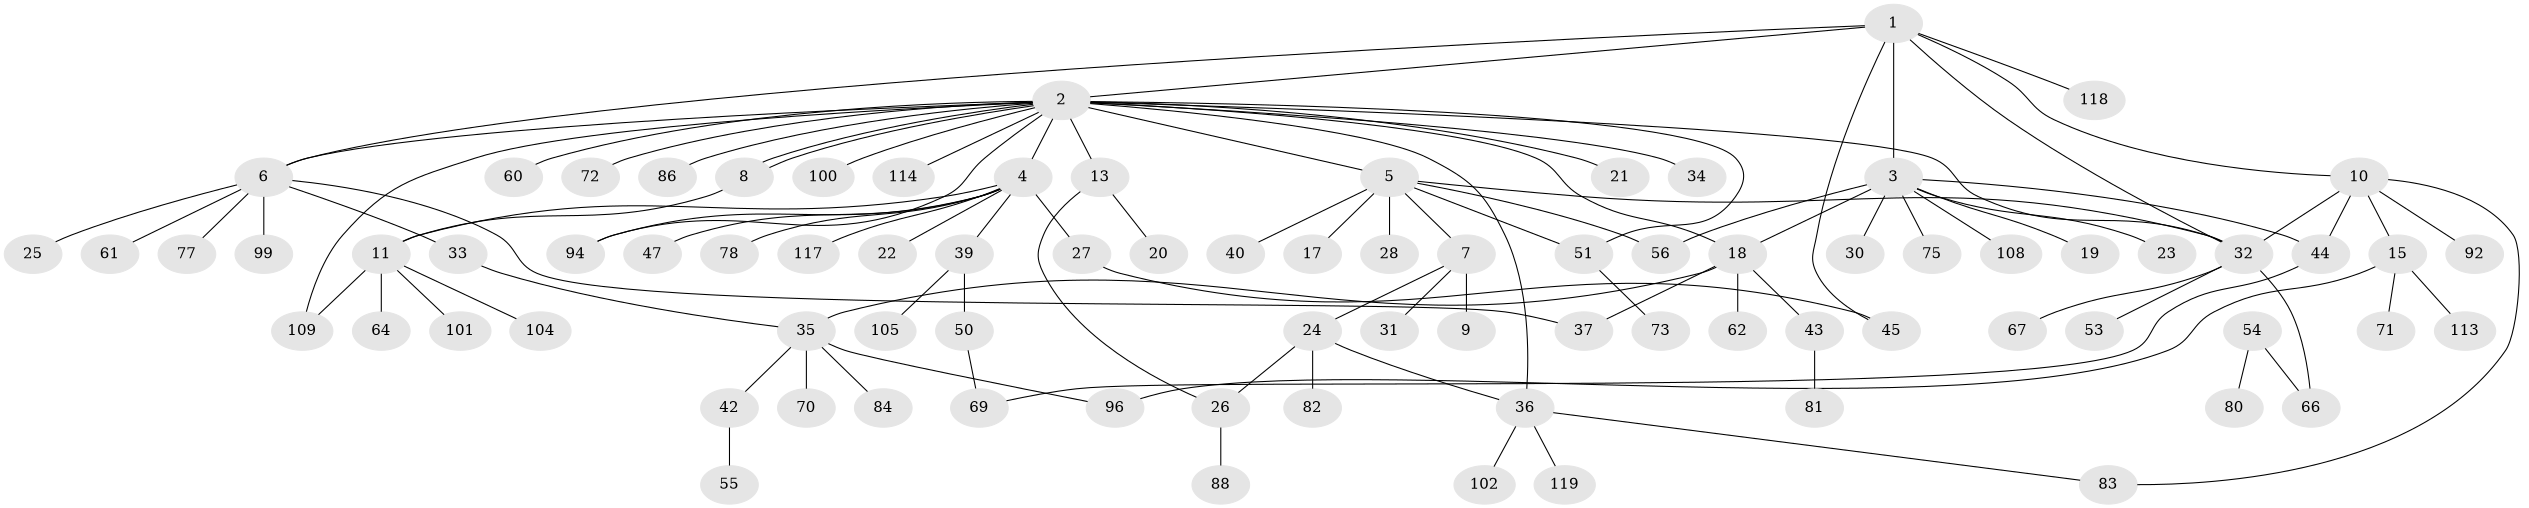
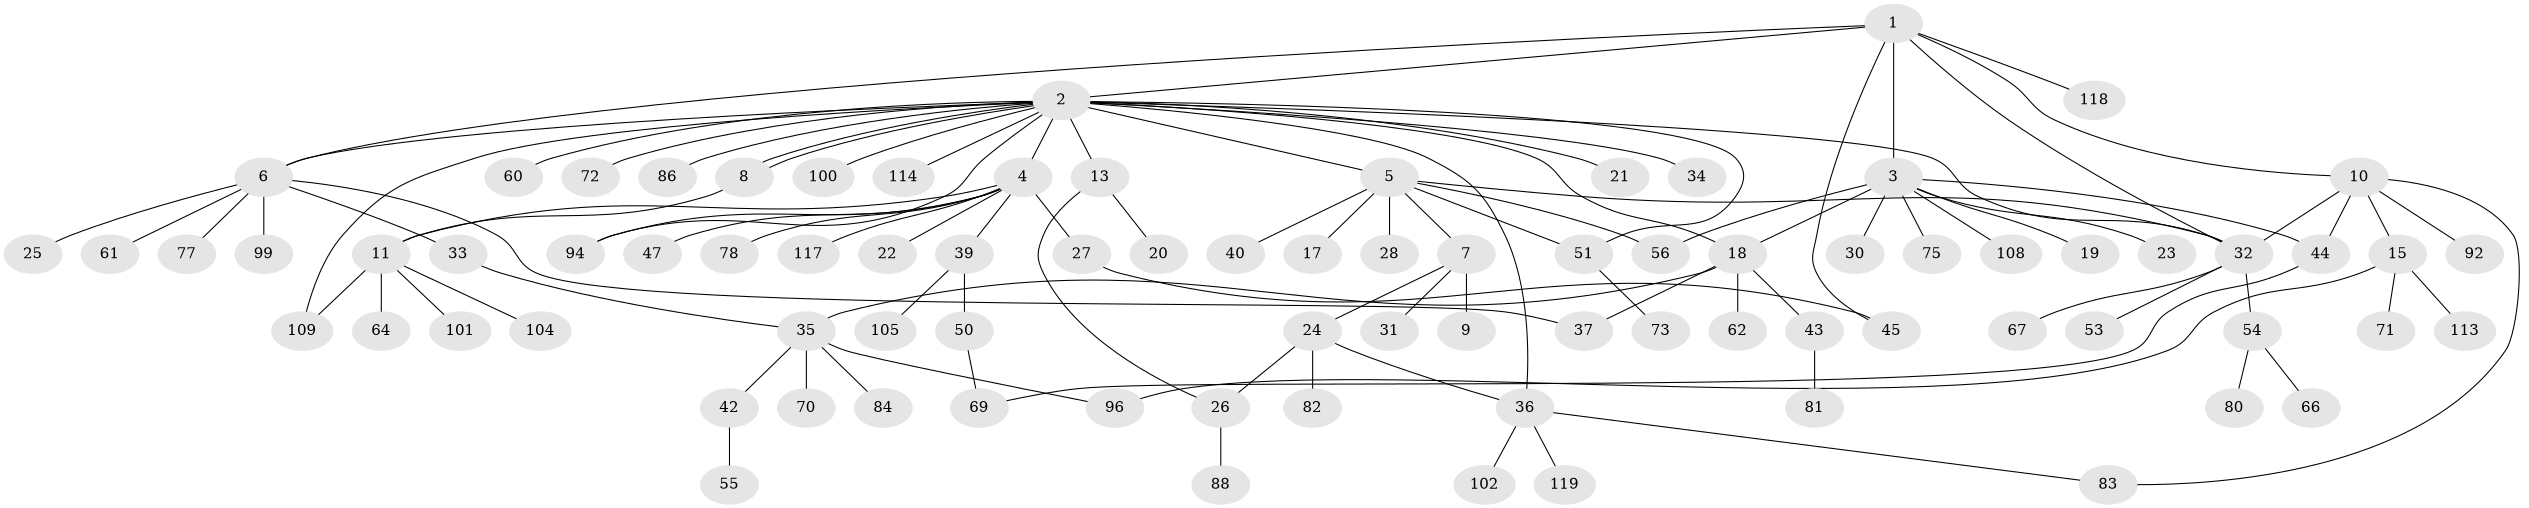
(2296, 325) -> (2248, 291)
